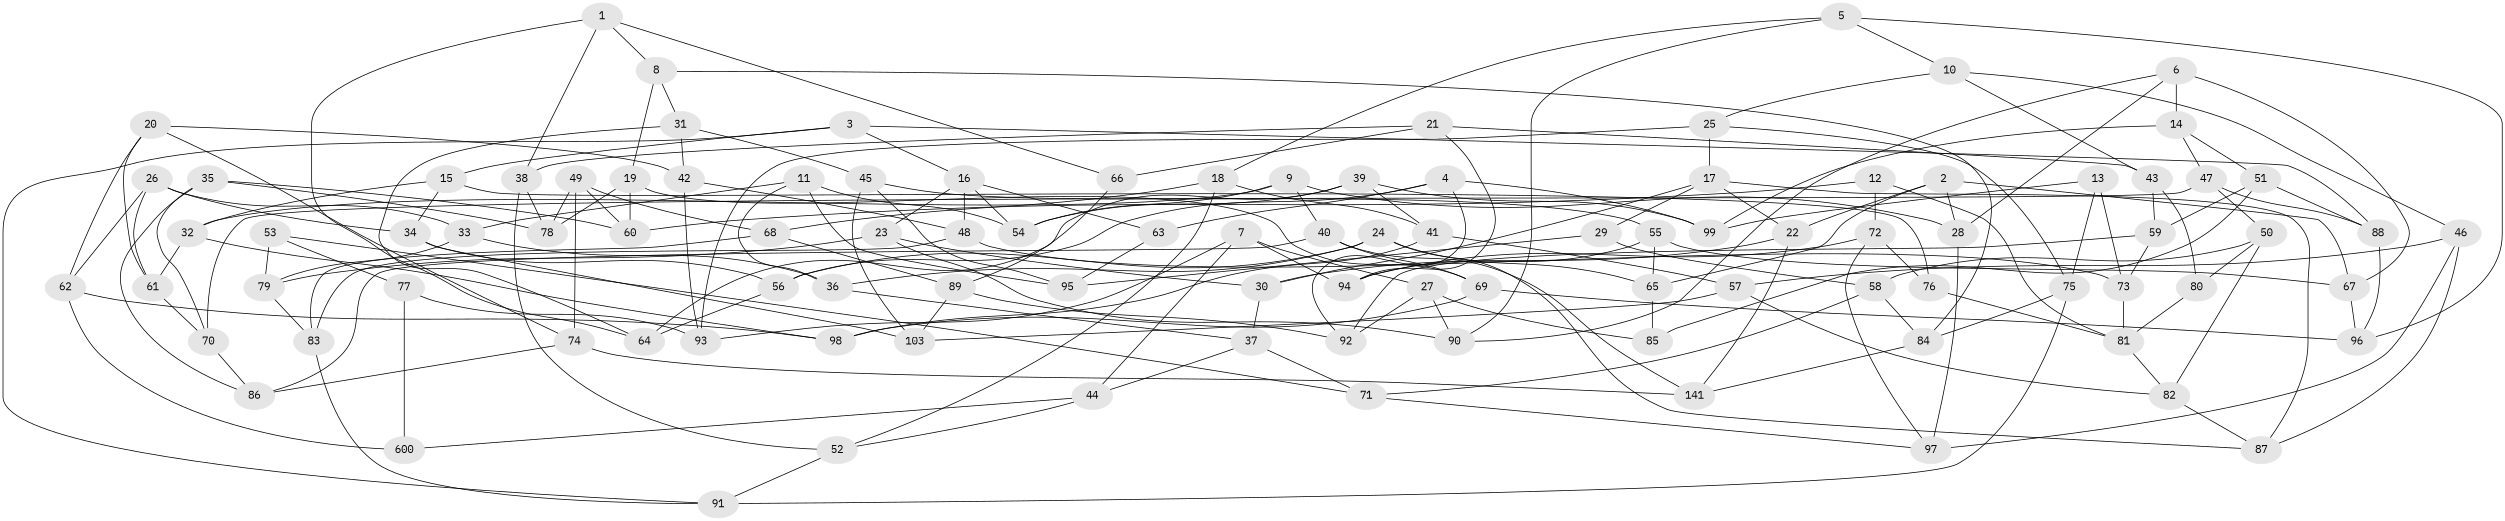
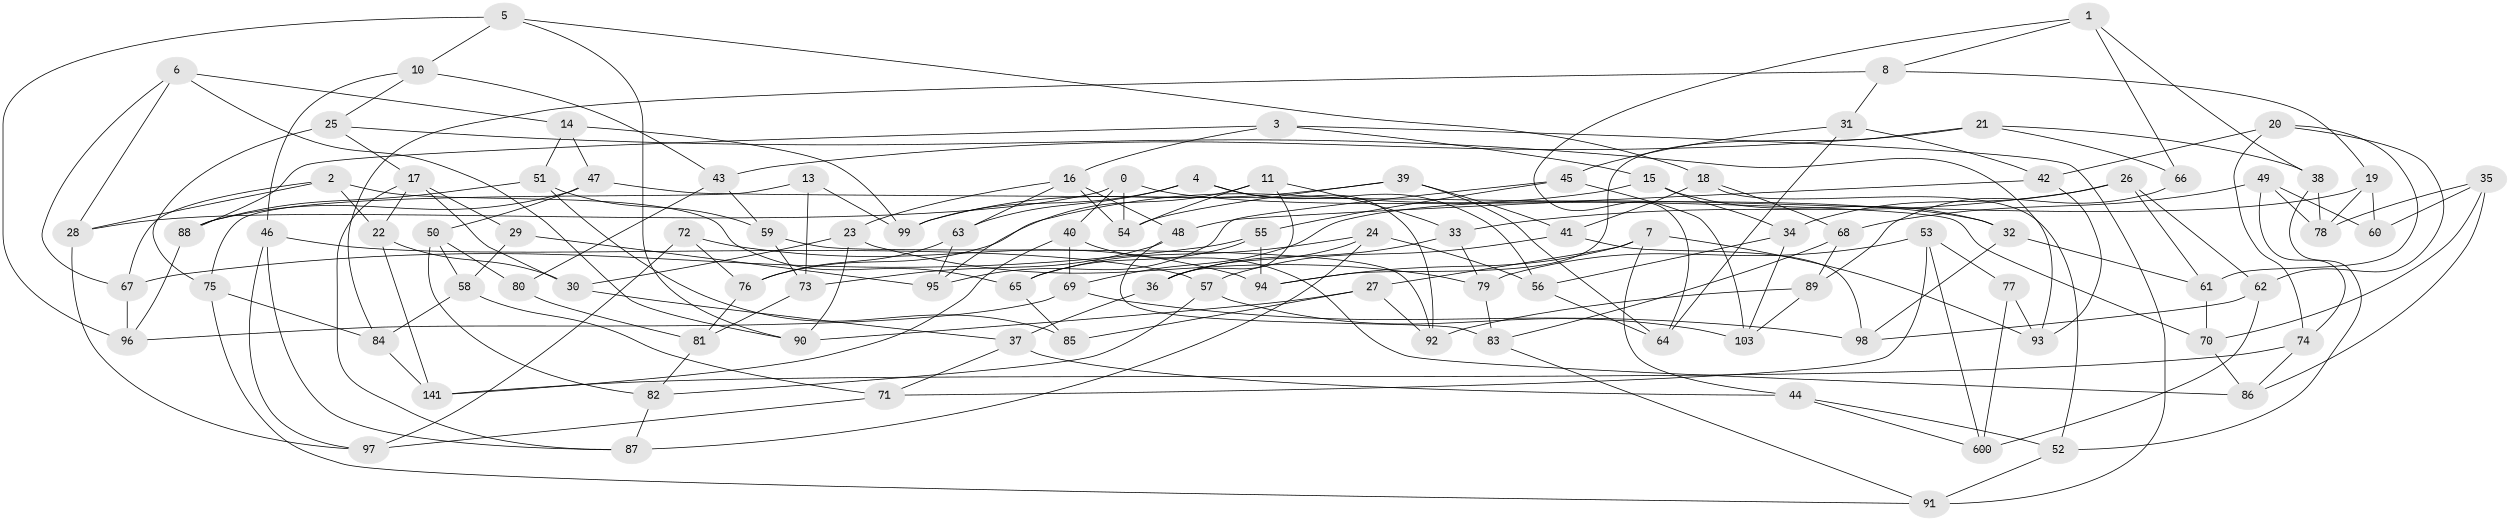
(1290, 179) -> (1124, 179)
(1875, 179) -> none
none -> (853, 262)
none -> (1954, 342)
